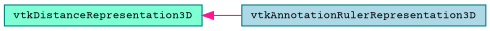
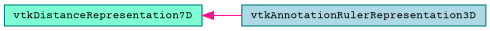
(103, 15) -> (103, 15)
